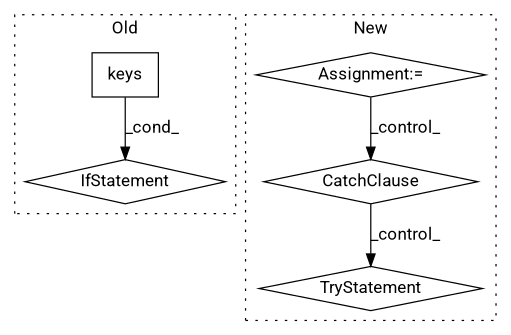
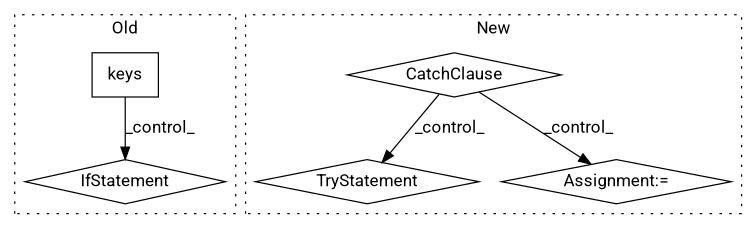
(371, 122) -> (530, 125)
(152, 128) -> (160, 128)
